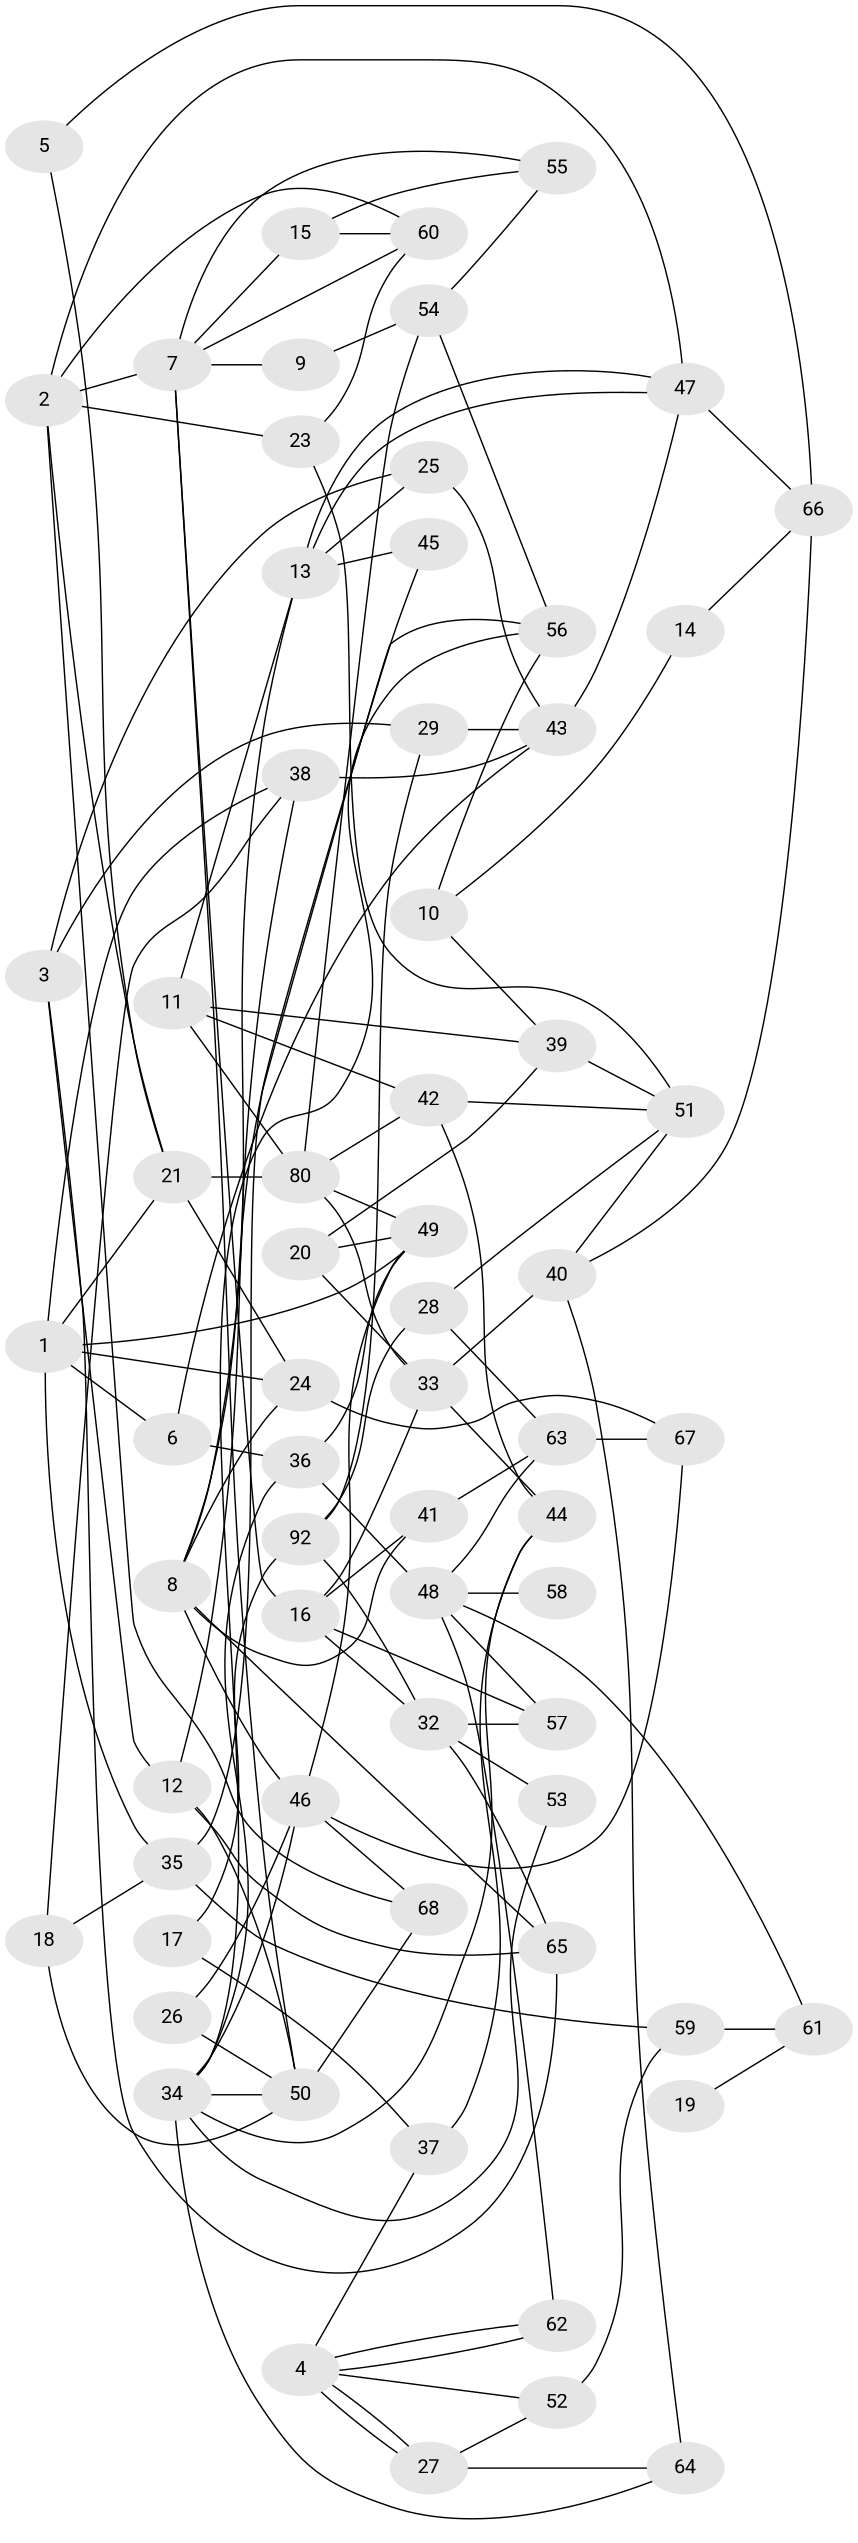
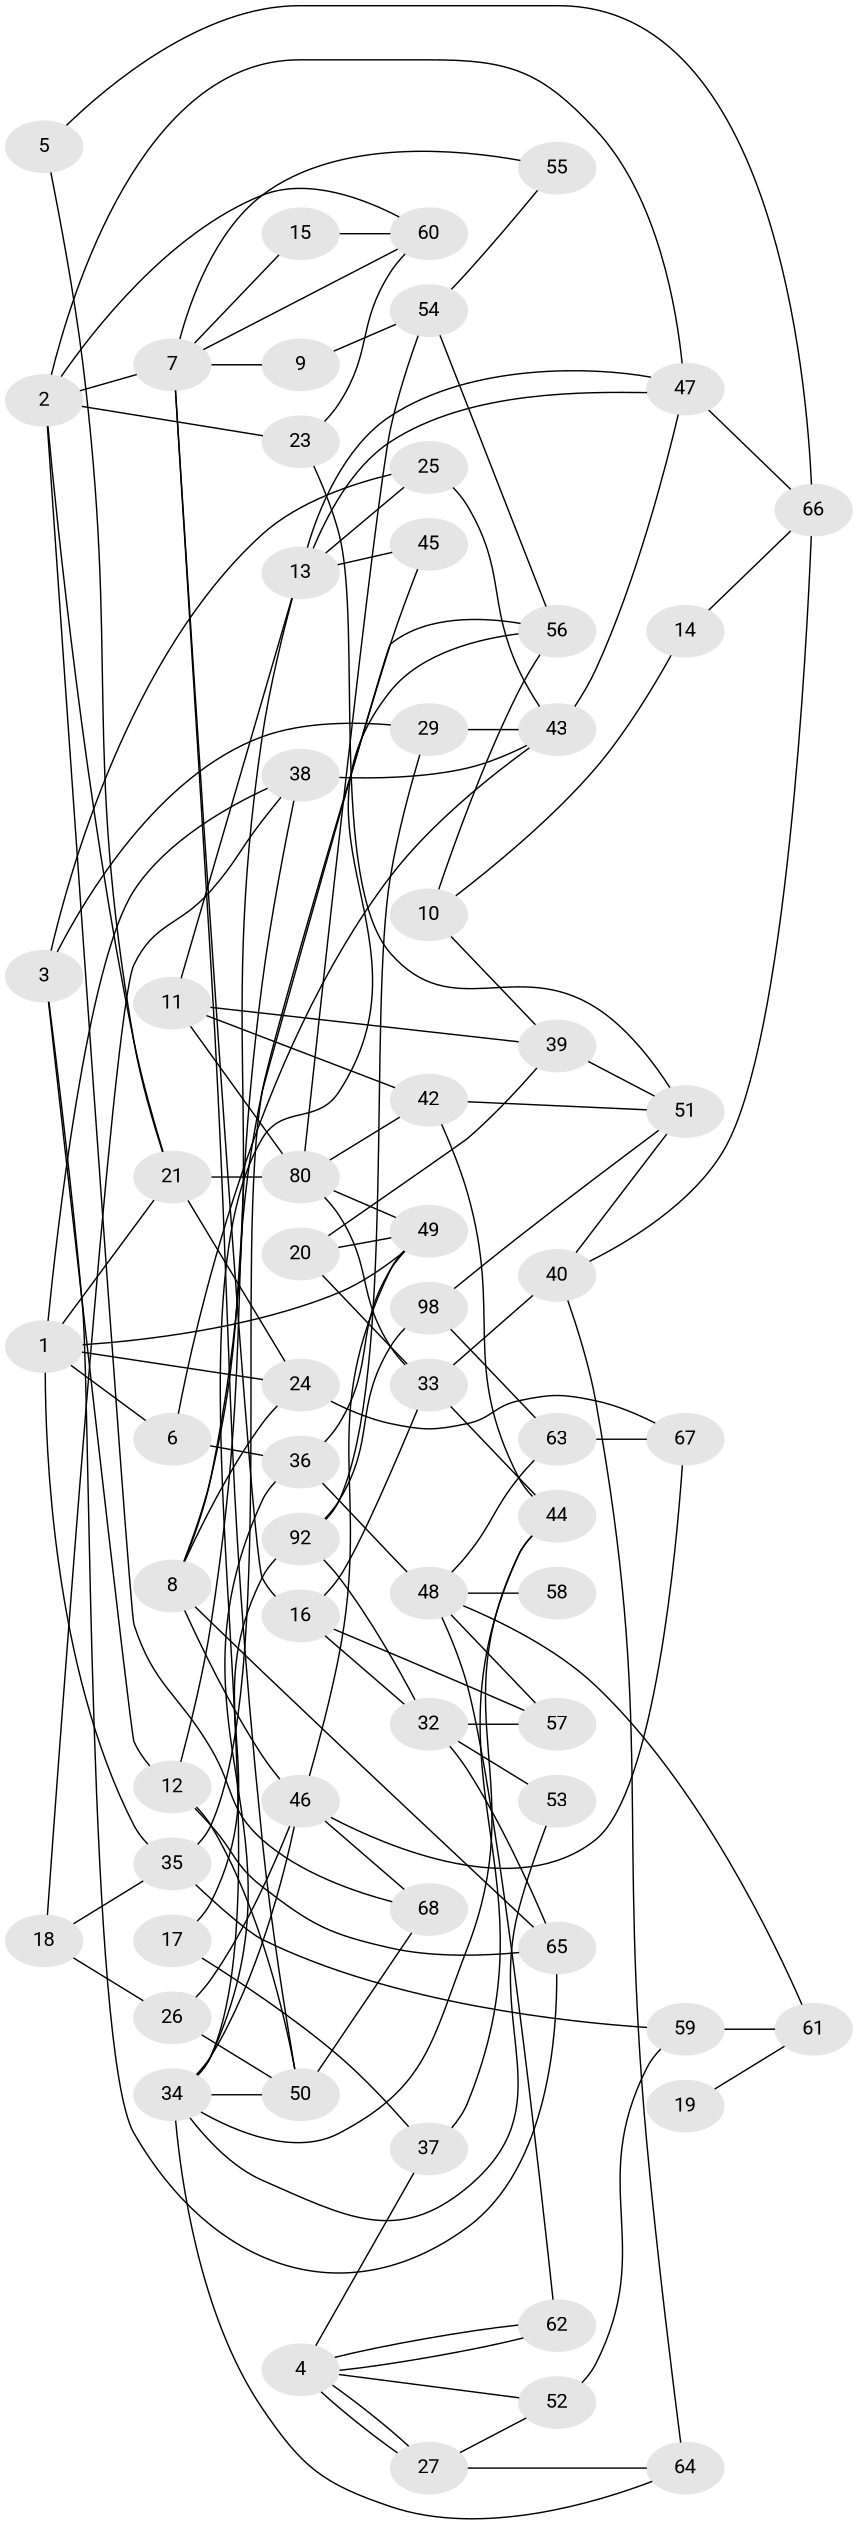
(423, 187) -> none
(429, 1308) -> (429, 1308)
(429, 1516) -> none
(116, 2119) -> (117, 1985)
